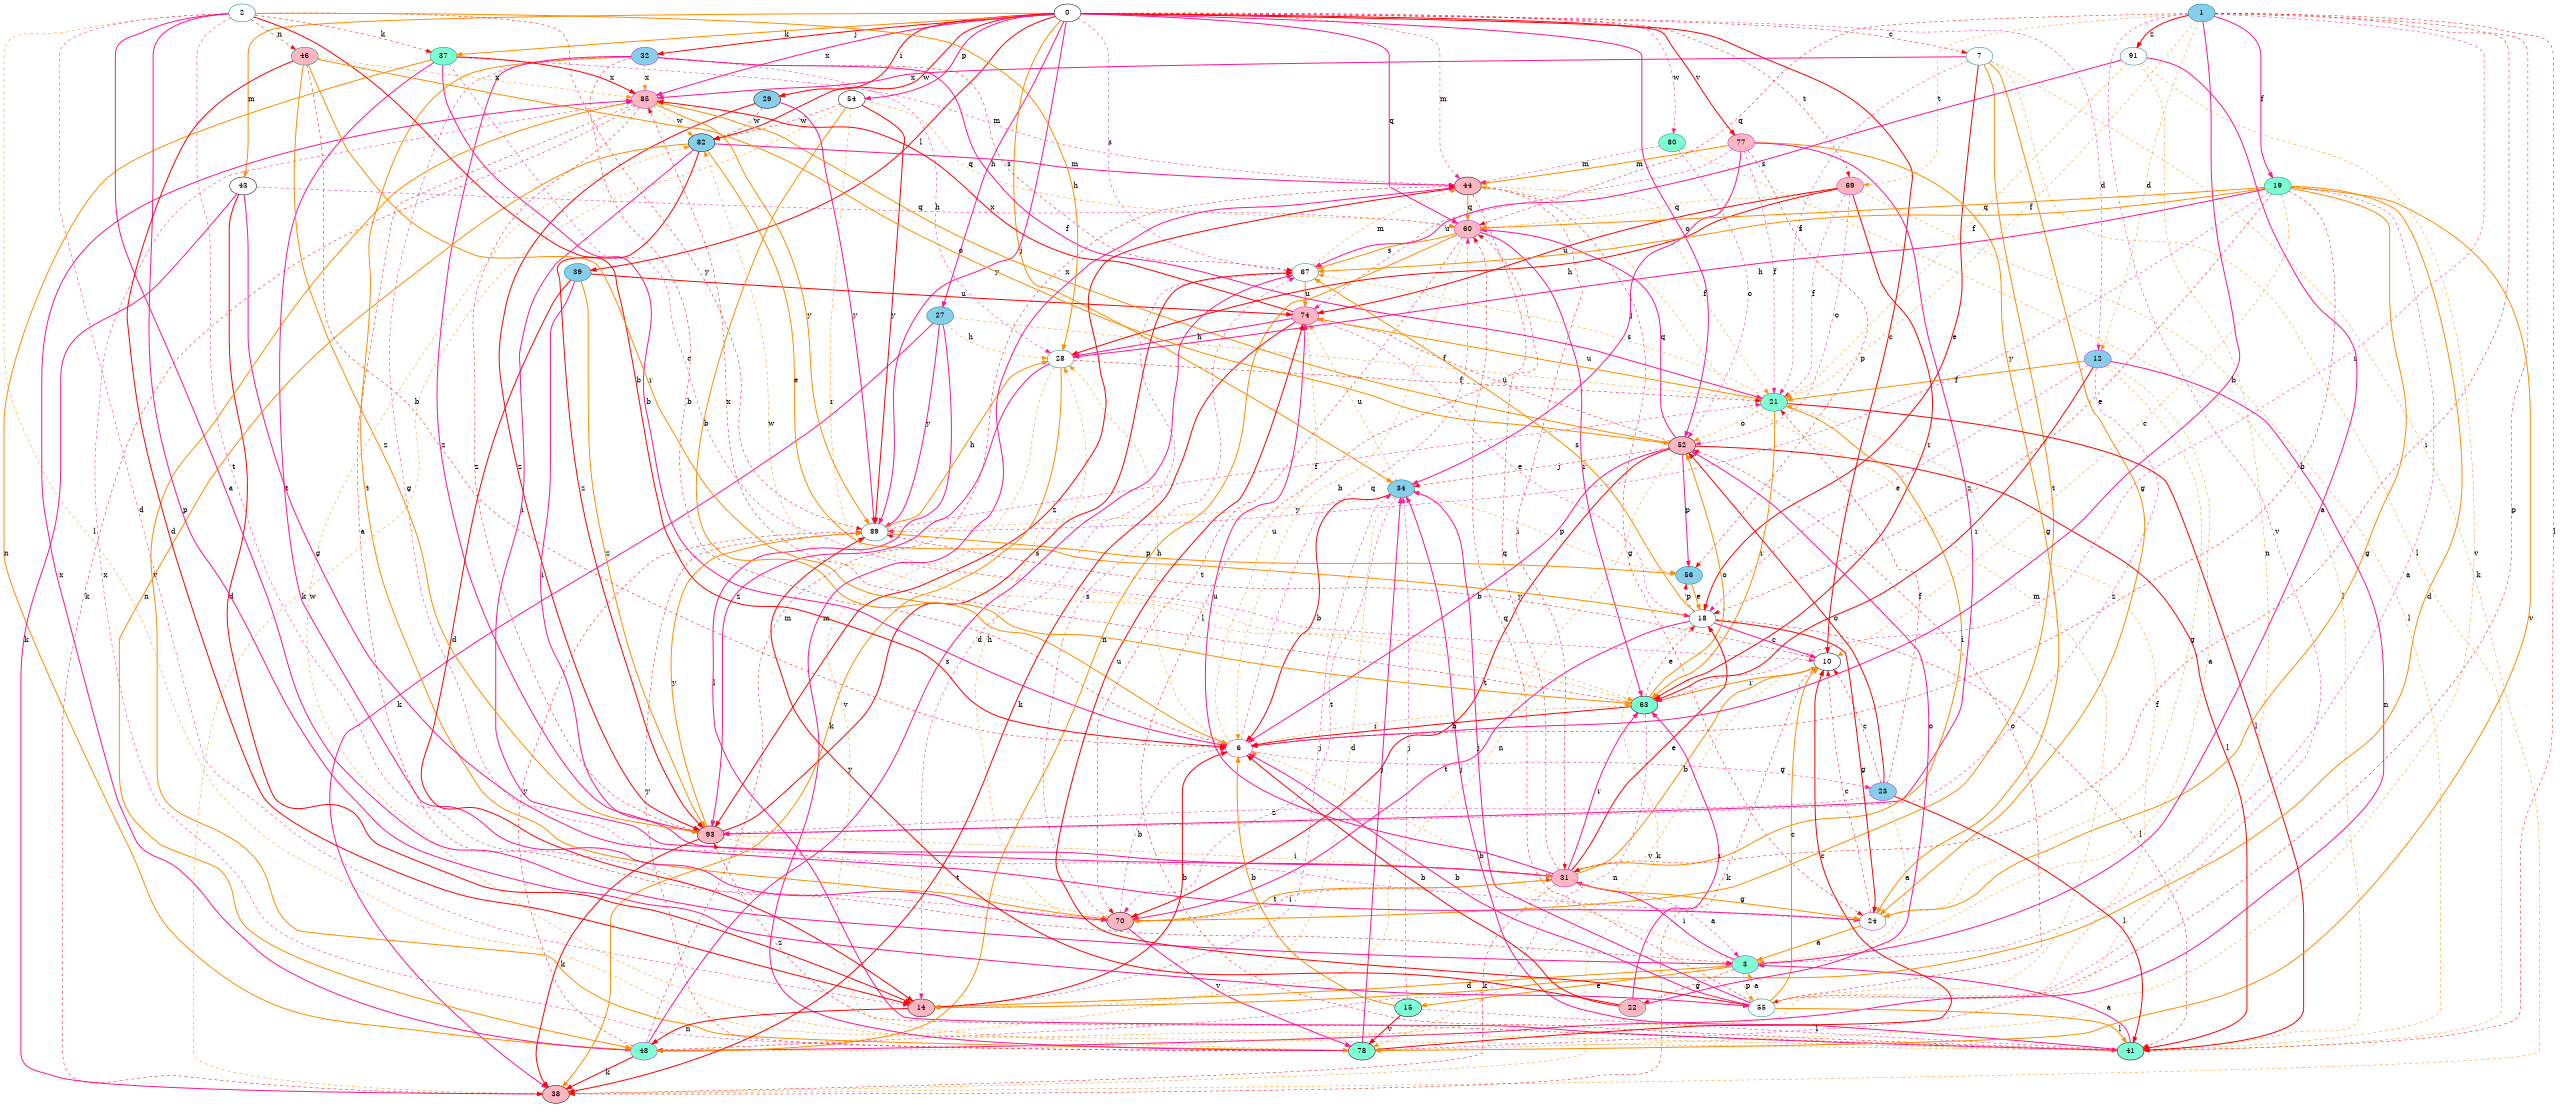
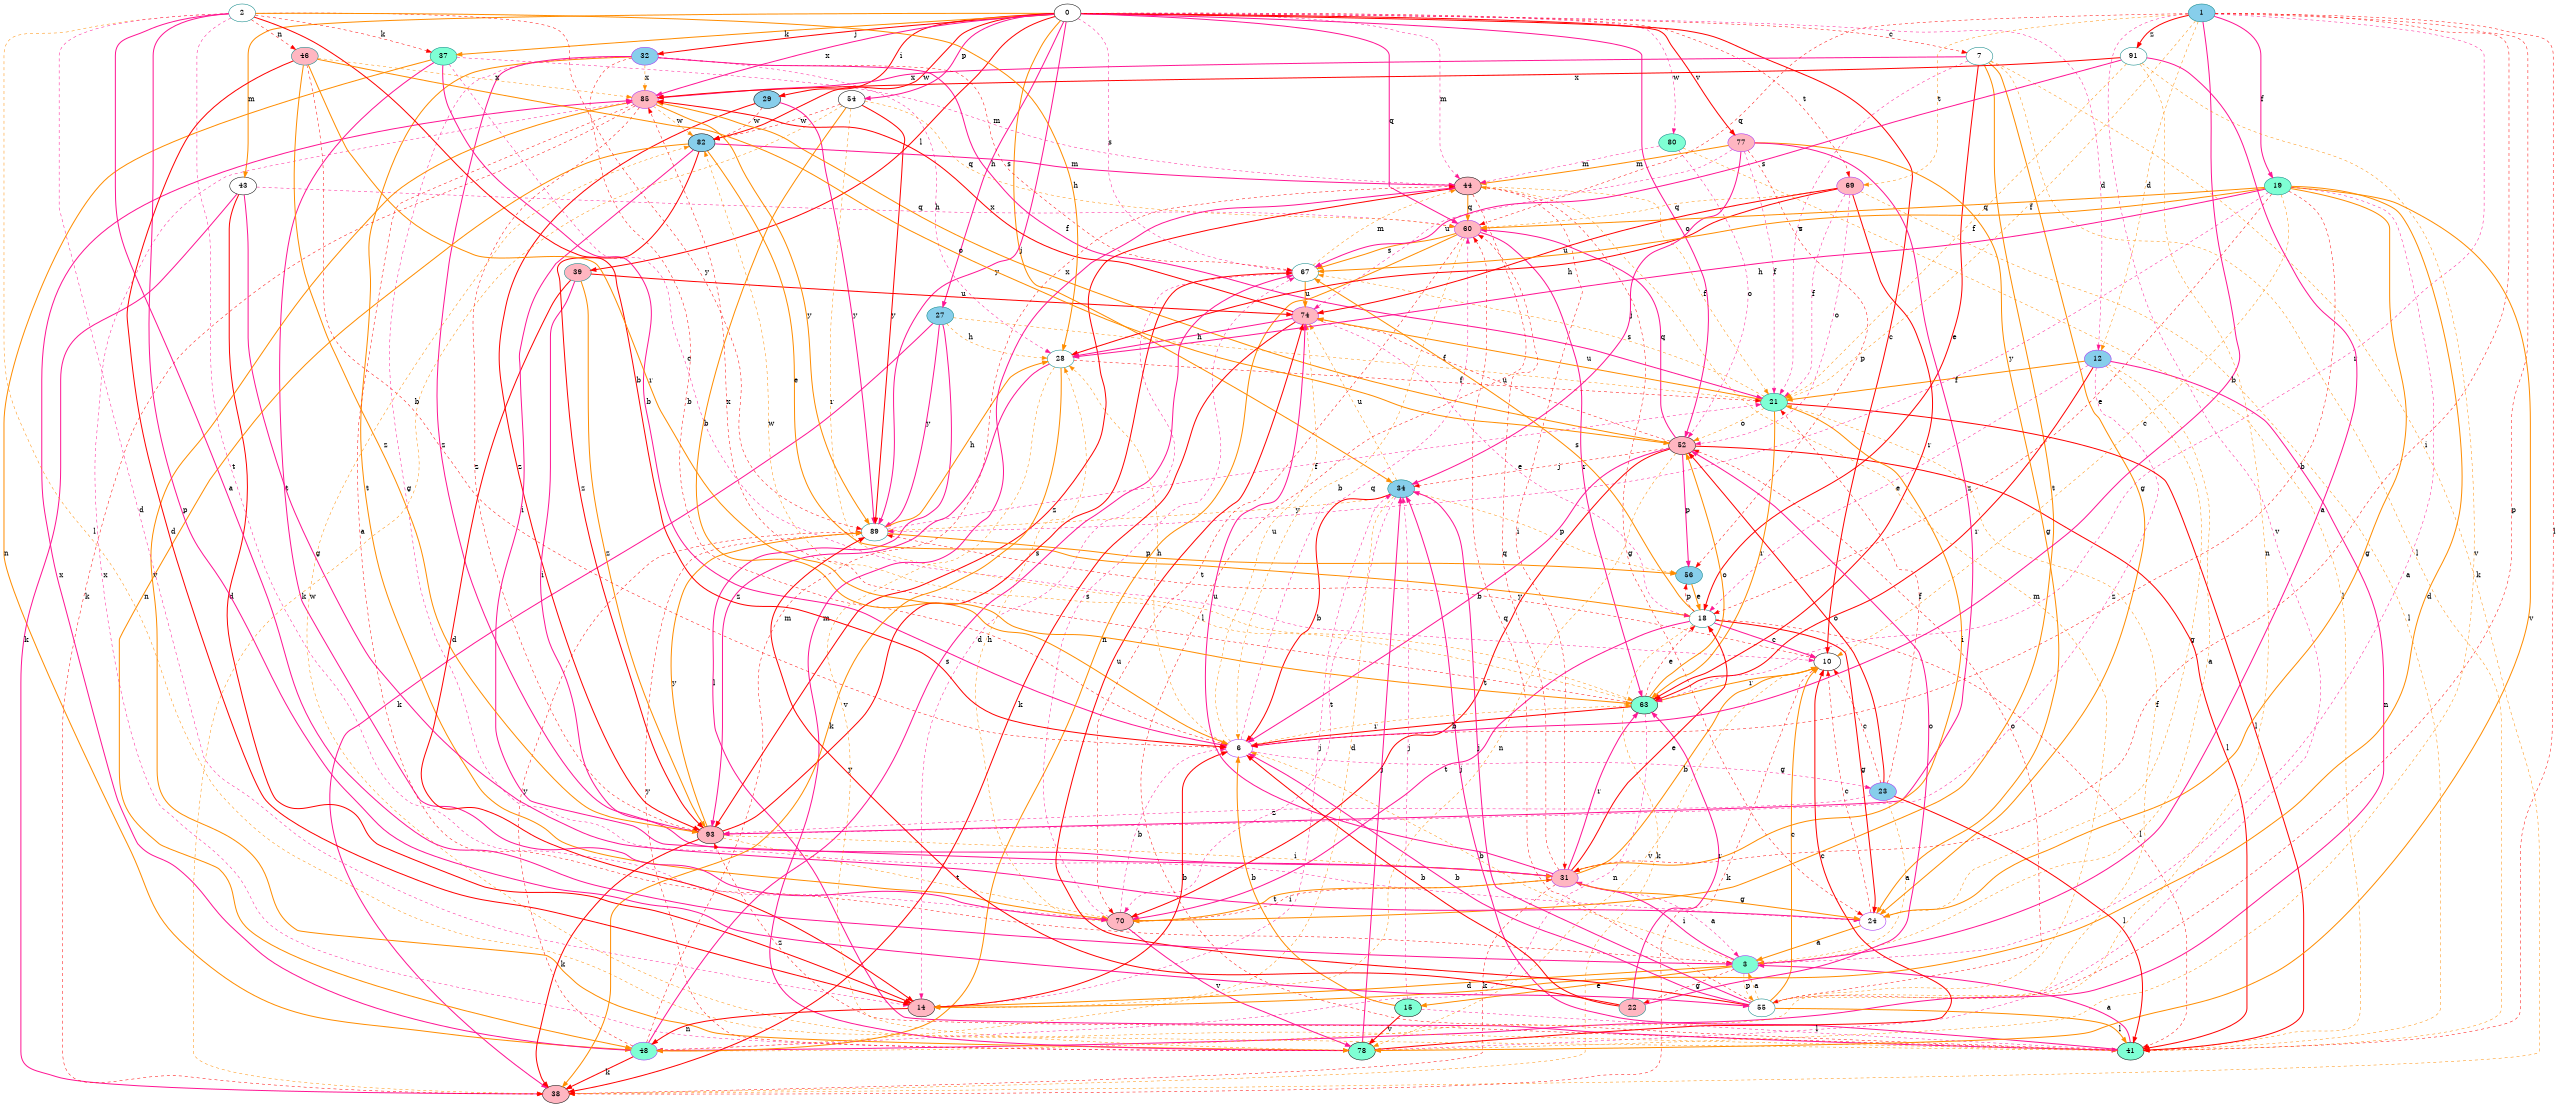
(555, 66) -> (1428, 76)
(1800, 229) -> (1800, 229)
(578, 272) -> (578, 272)
